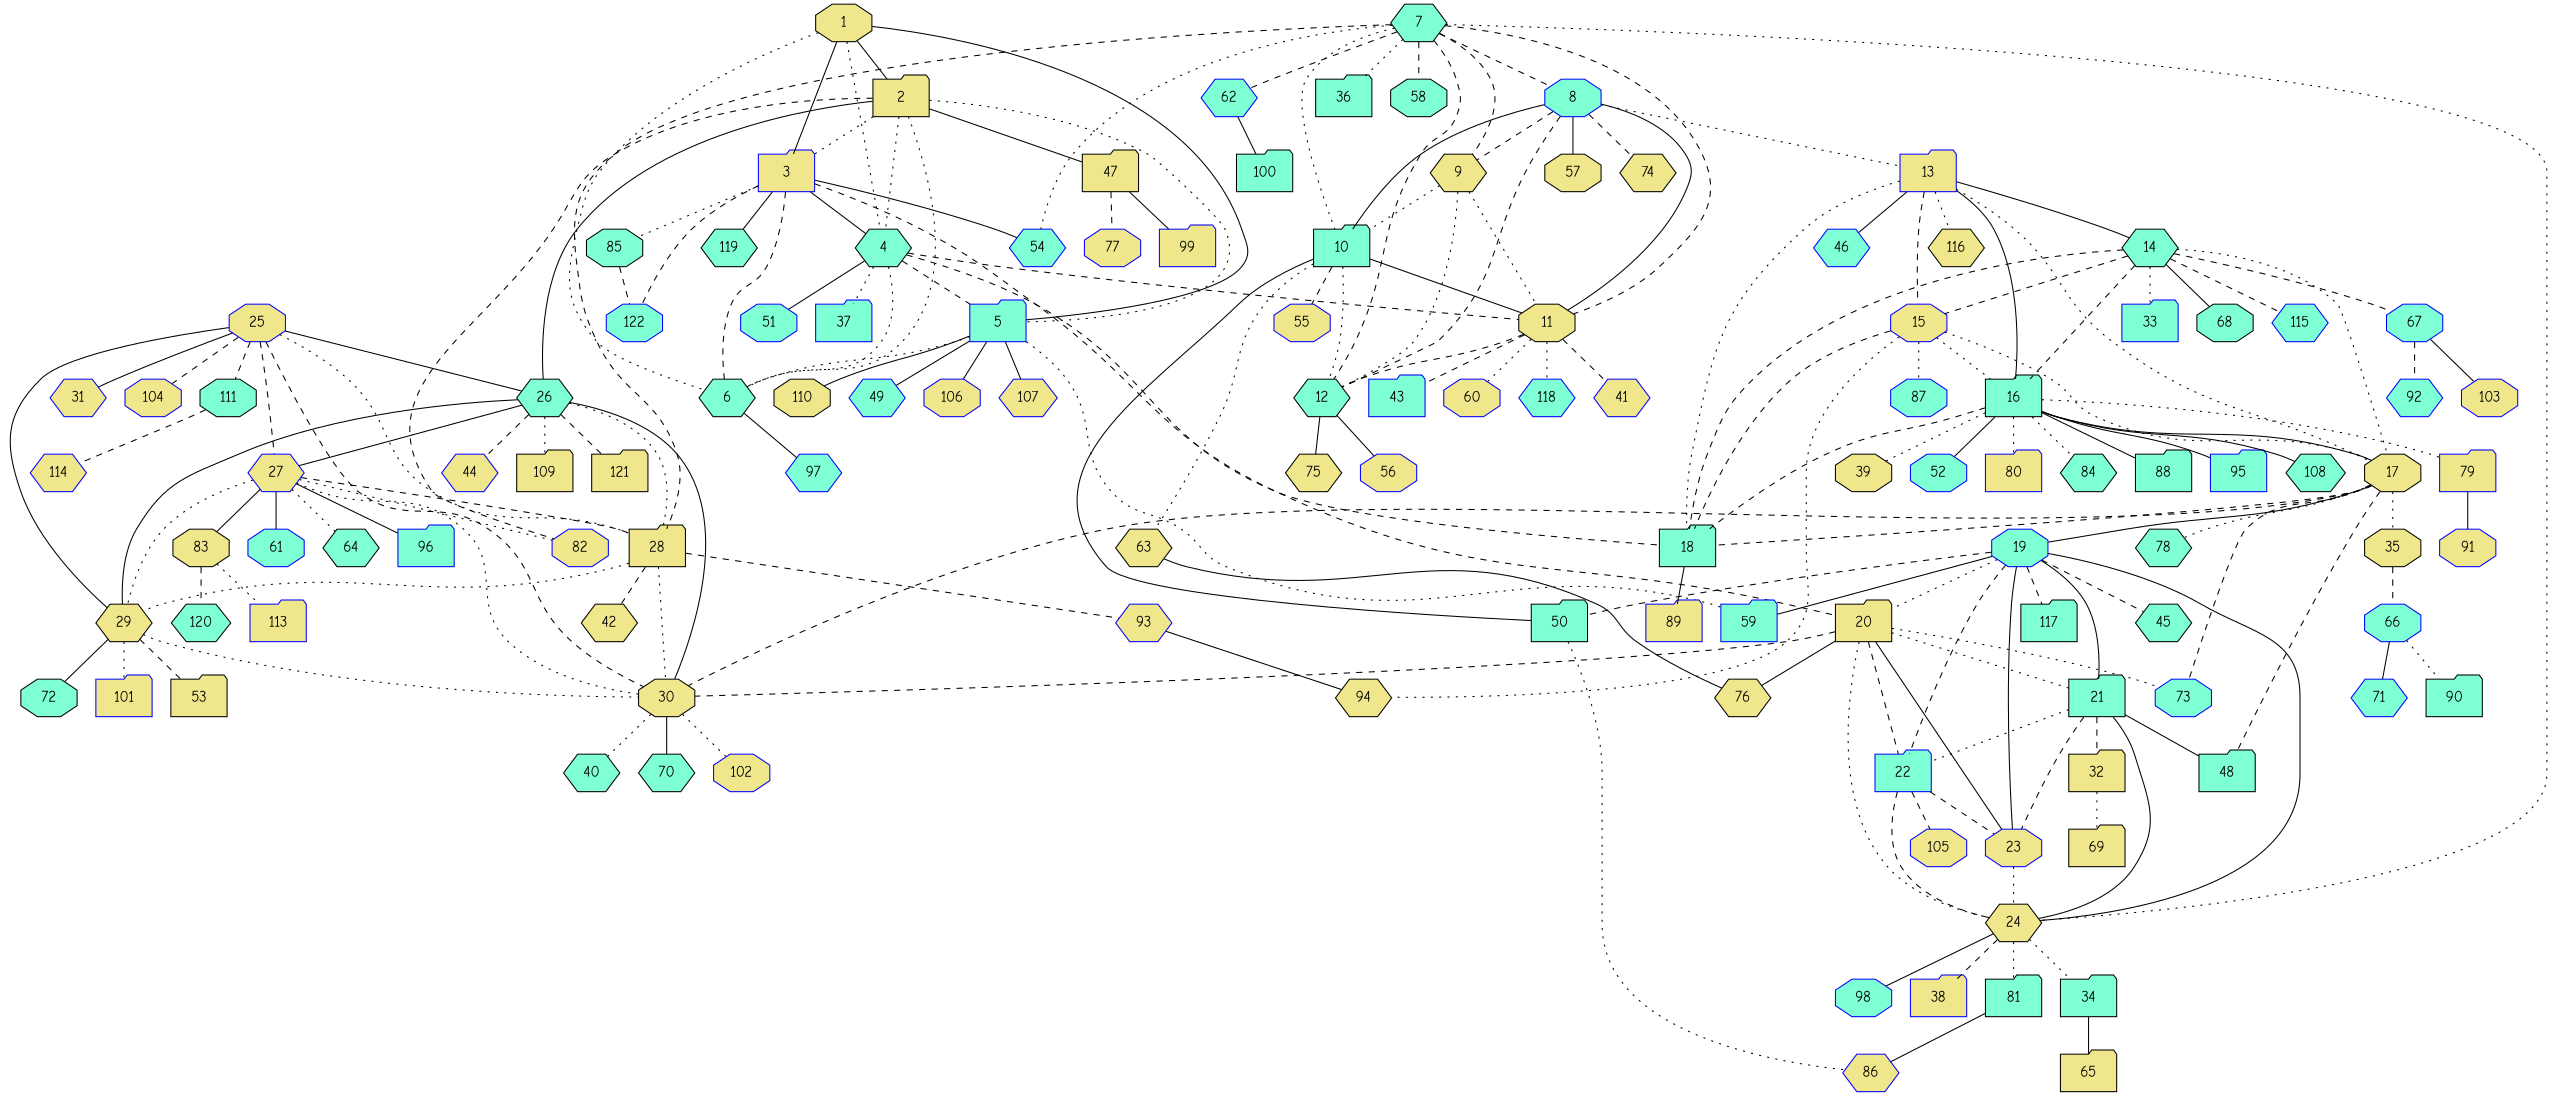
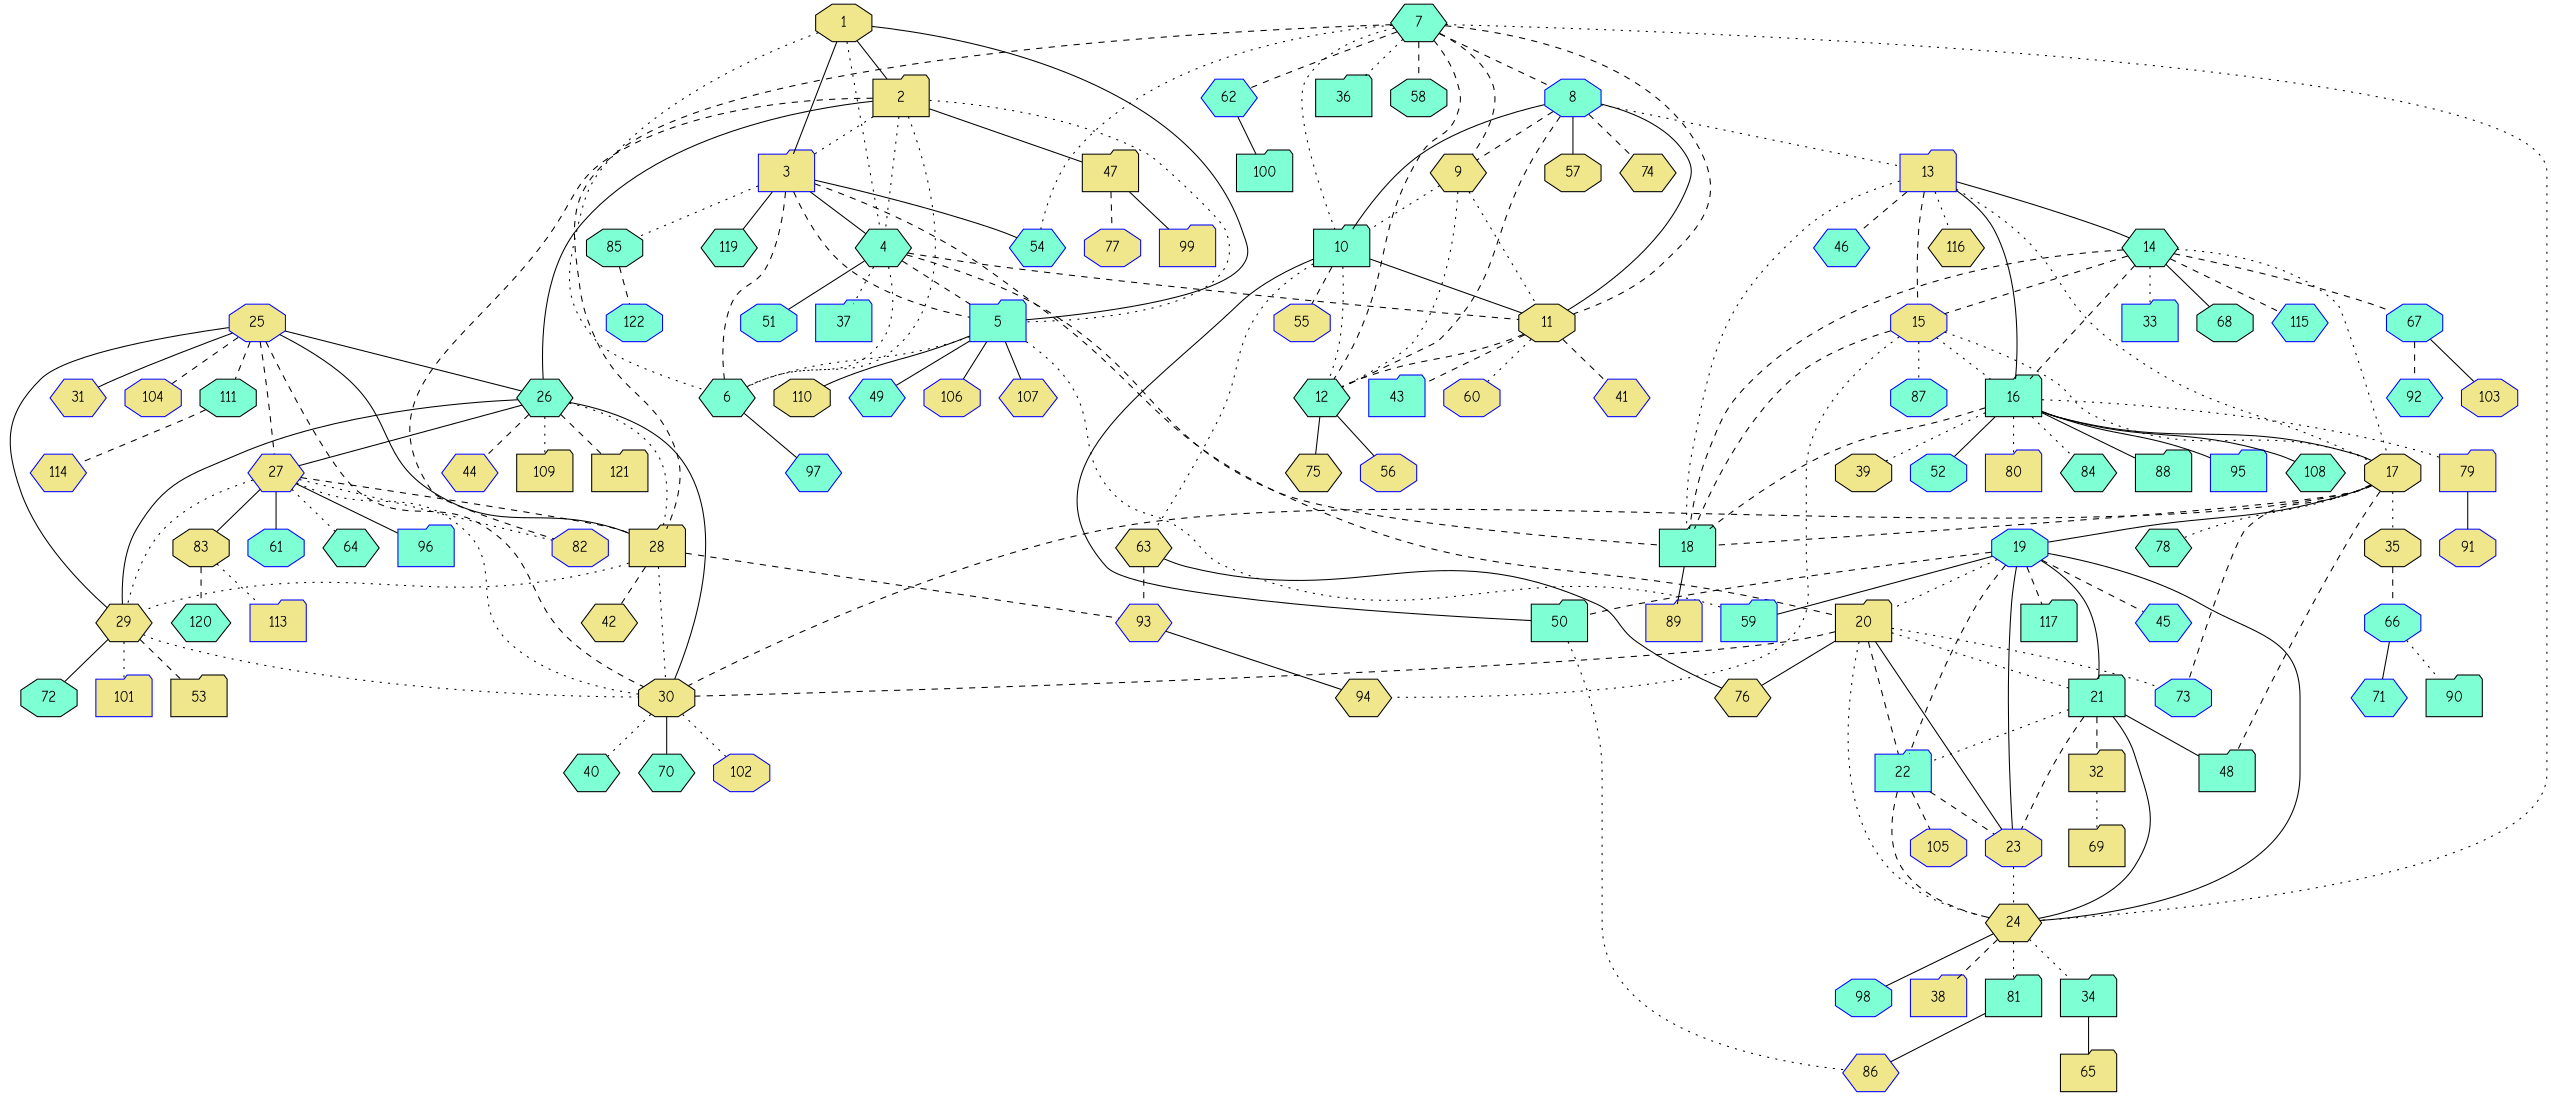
(1883, 212) -> (1883, 212)
(688, 233) -> (859, 276)
(1547, 398) -> none
(416, 479) -> (416, 479)
none -> (1144, 588)
(2164, 623) -> (2164, 623)
